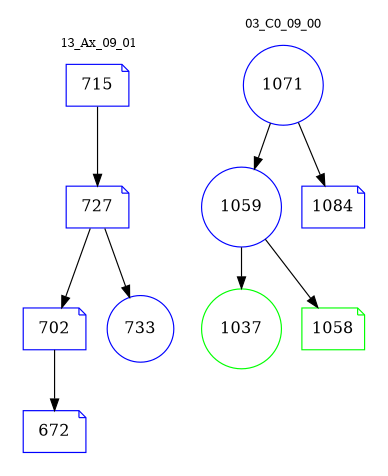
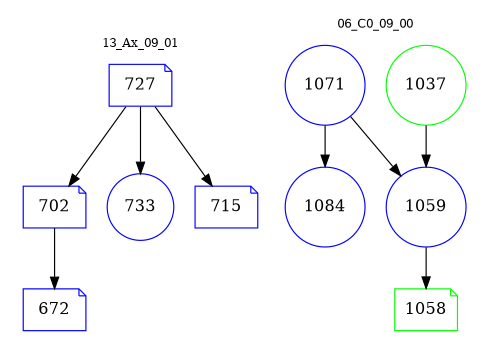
(283, 25) -> (376, 25)
(98, 140) -> (180, 141)
(333, 207) -> (325, 207)
(242, 262) -> (426, 140)
